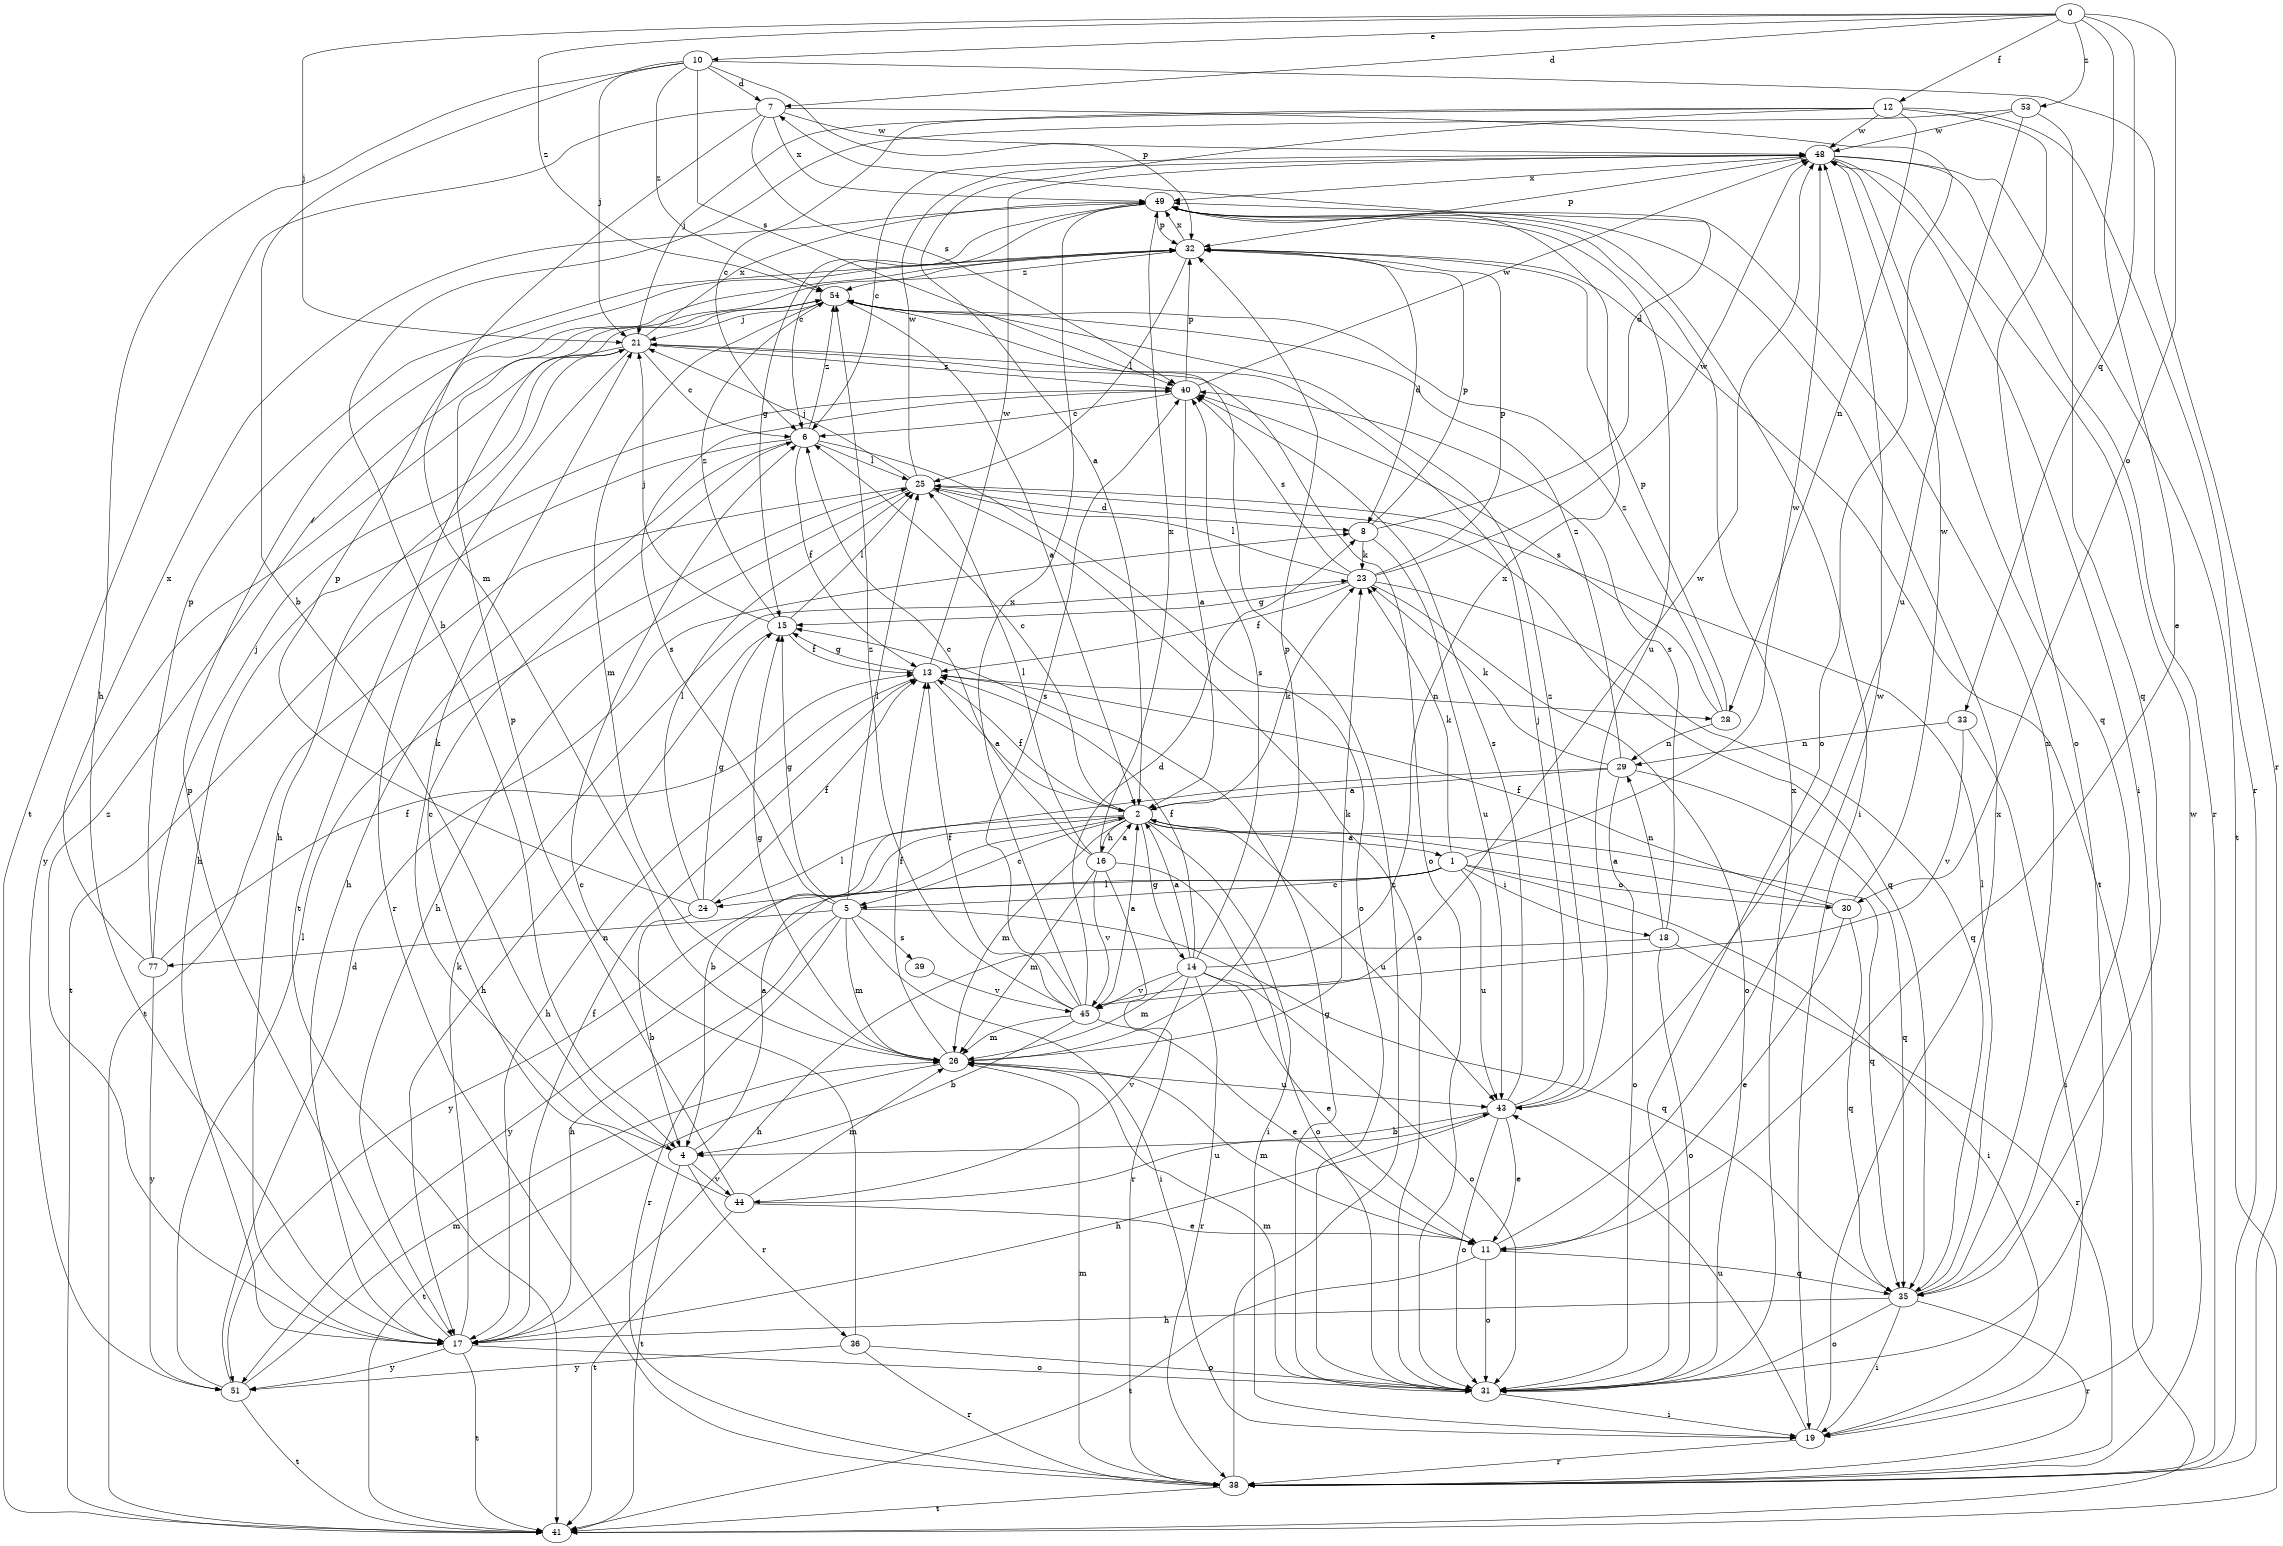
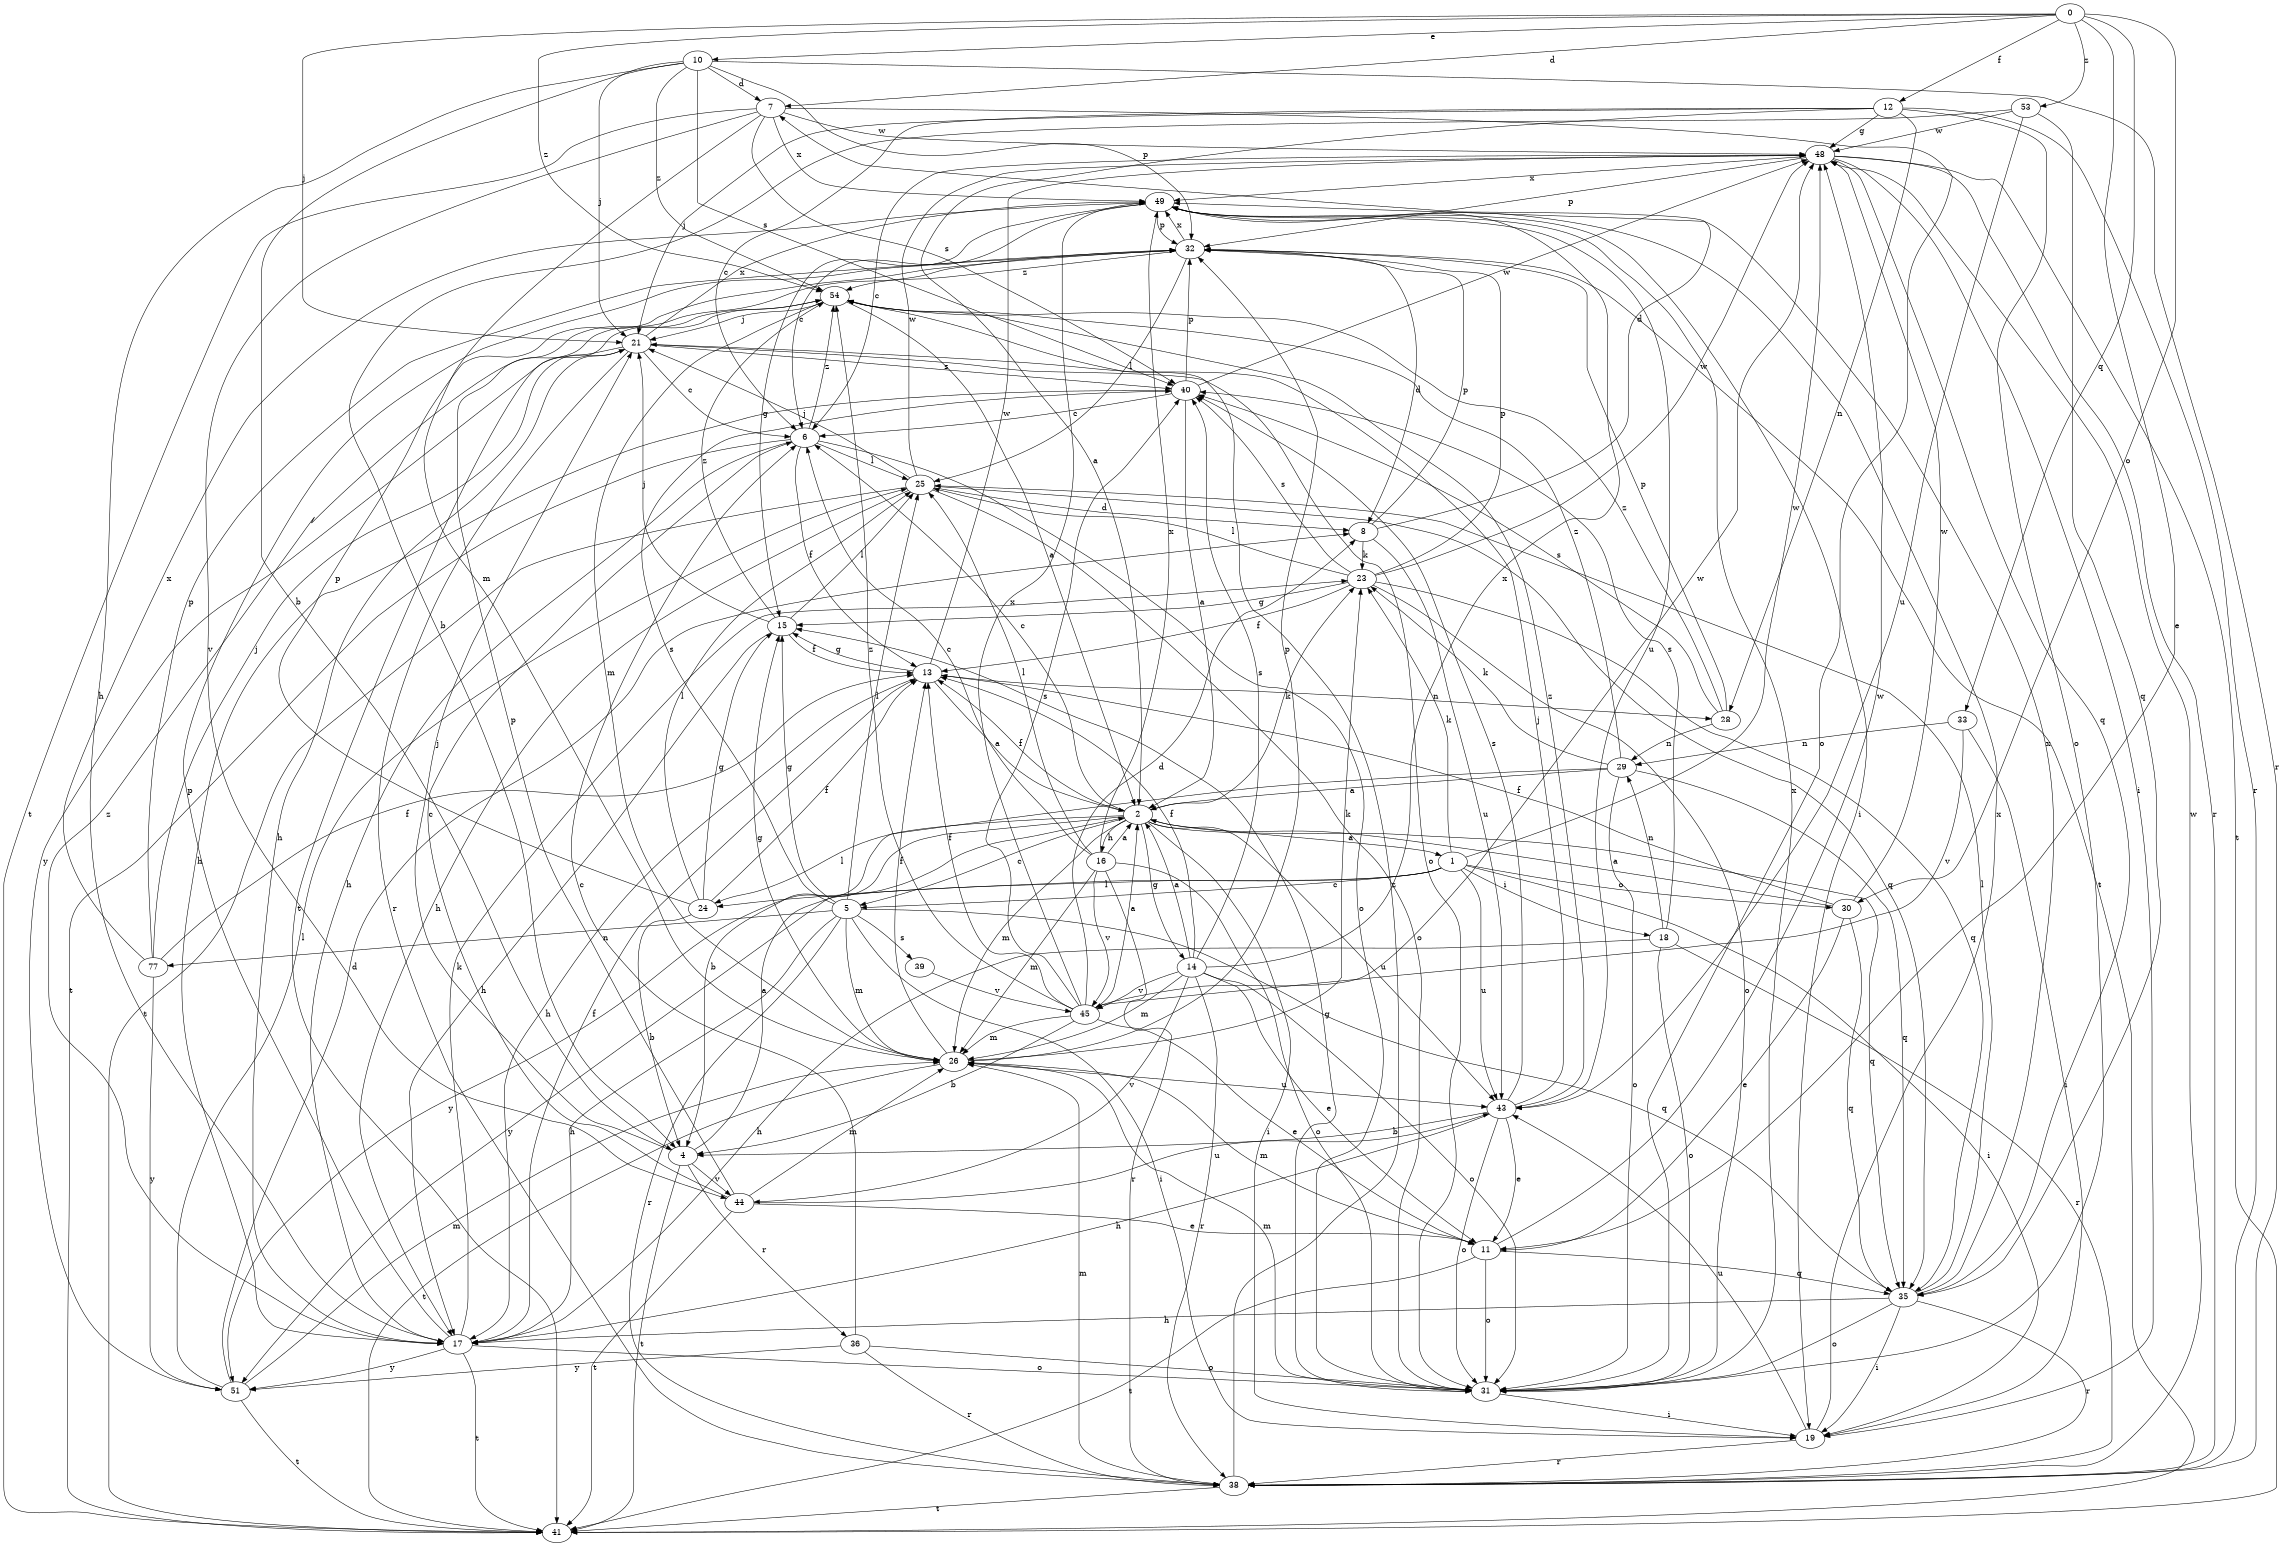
(1862, 131) -> (1862, 131)
none -> (208, 571)
(438, 744) -> (438, 744)
